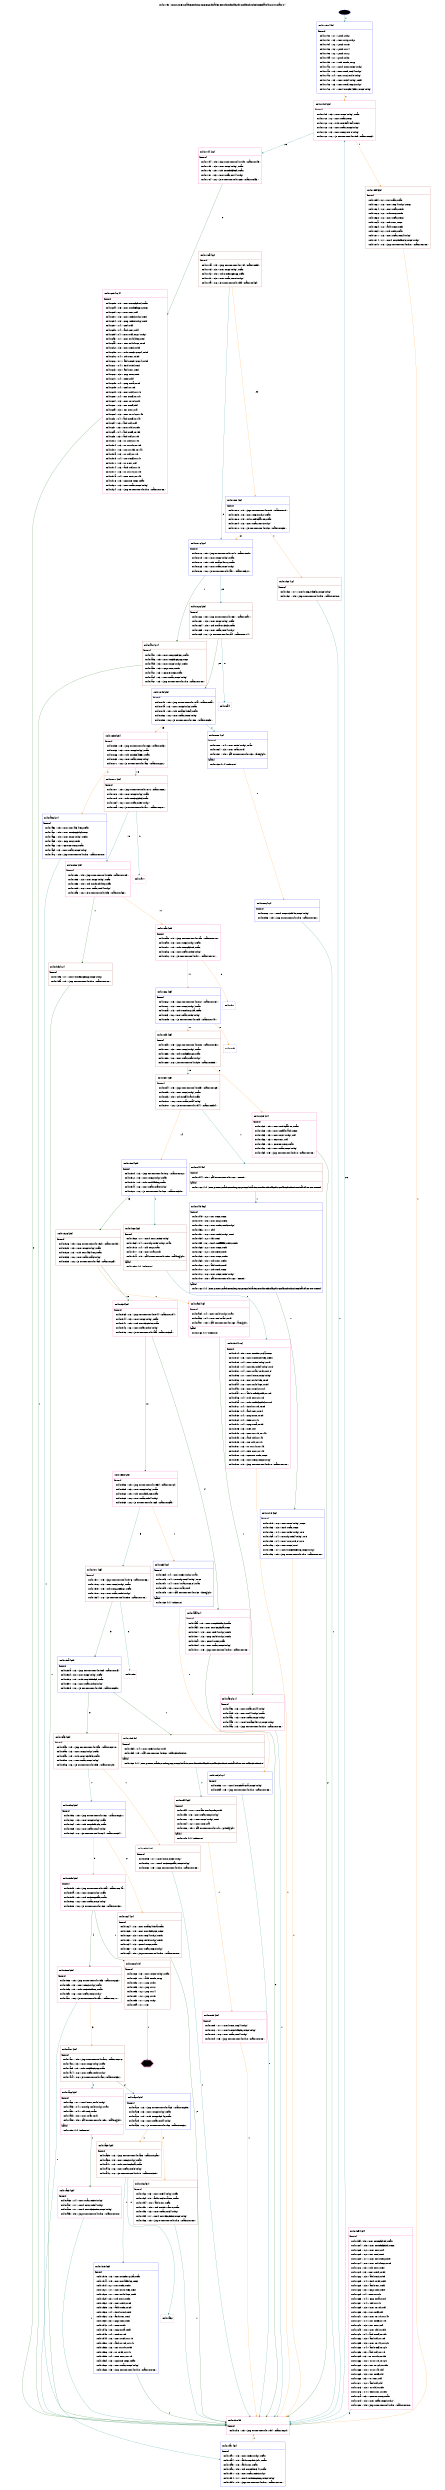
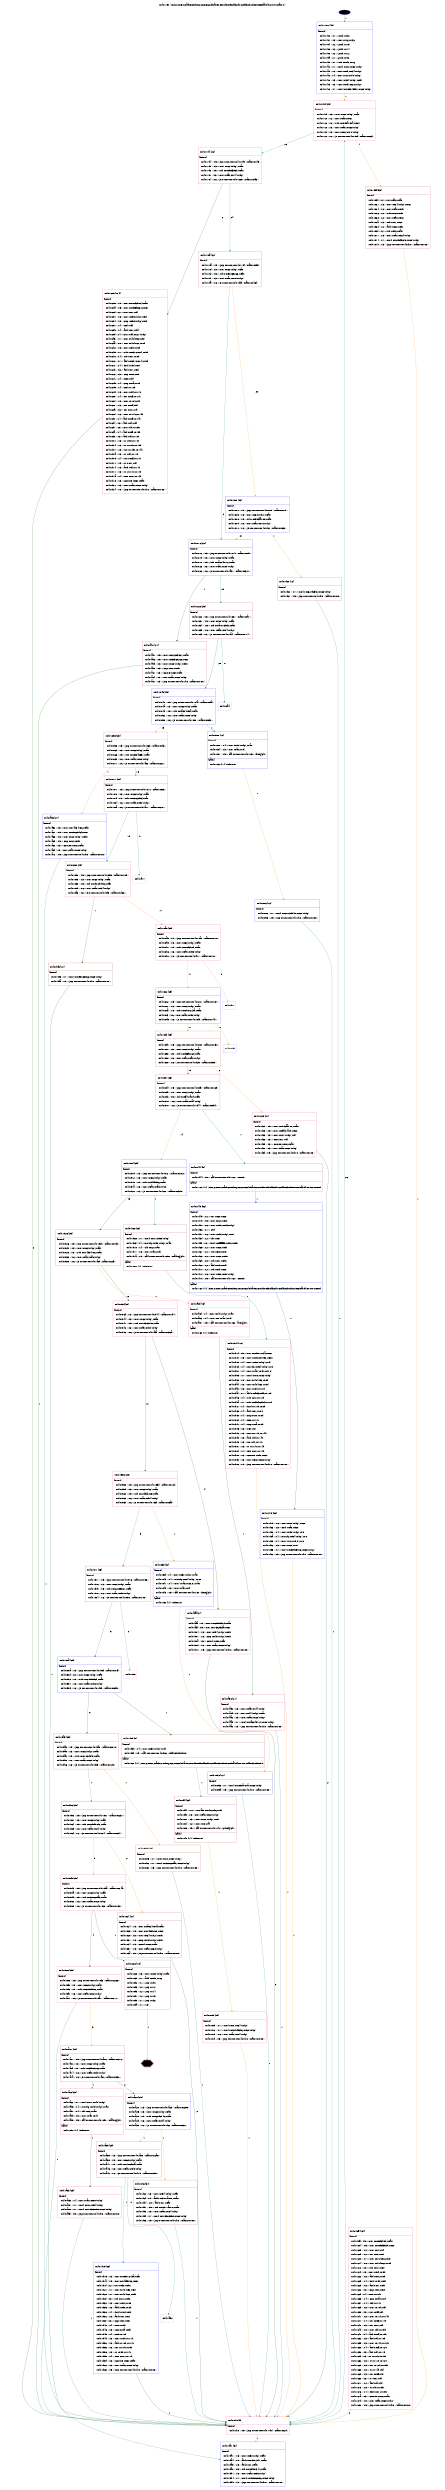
none -> (230, 217)
(253, 2439) -> (256, 2438)
